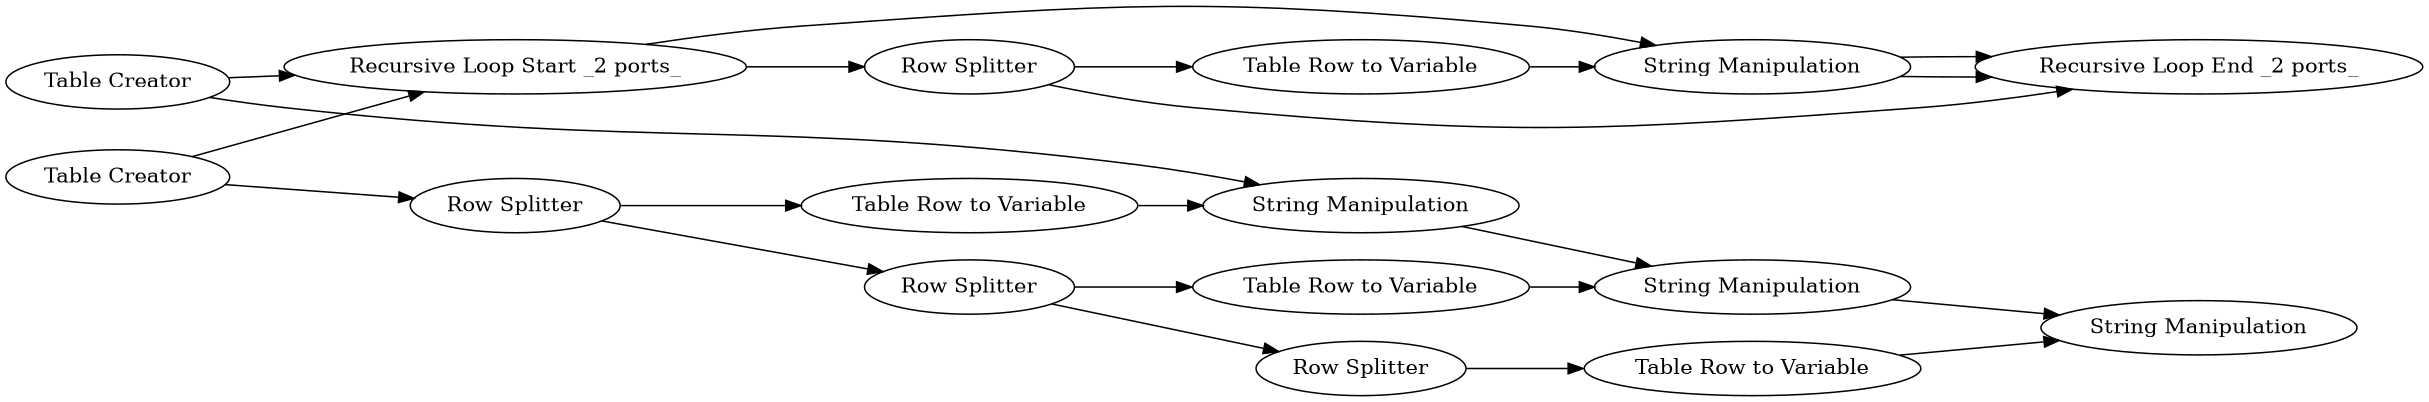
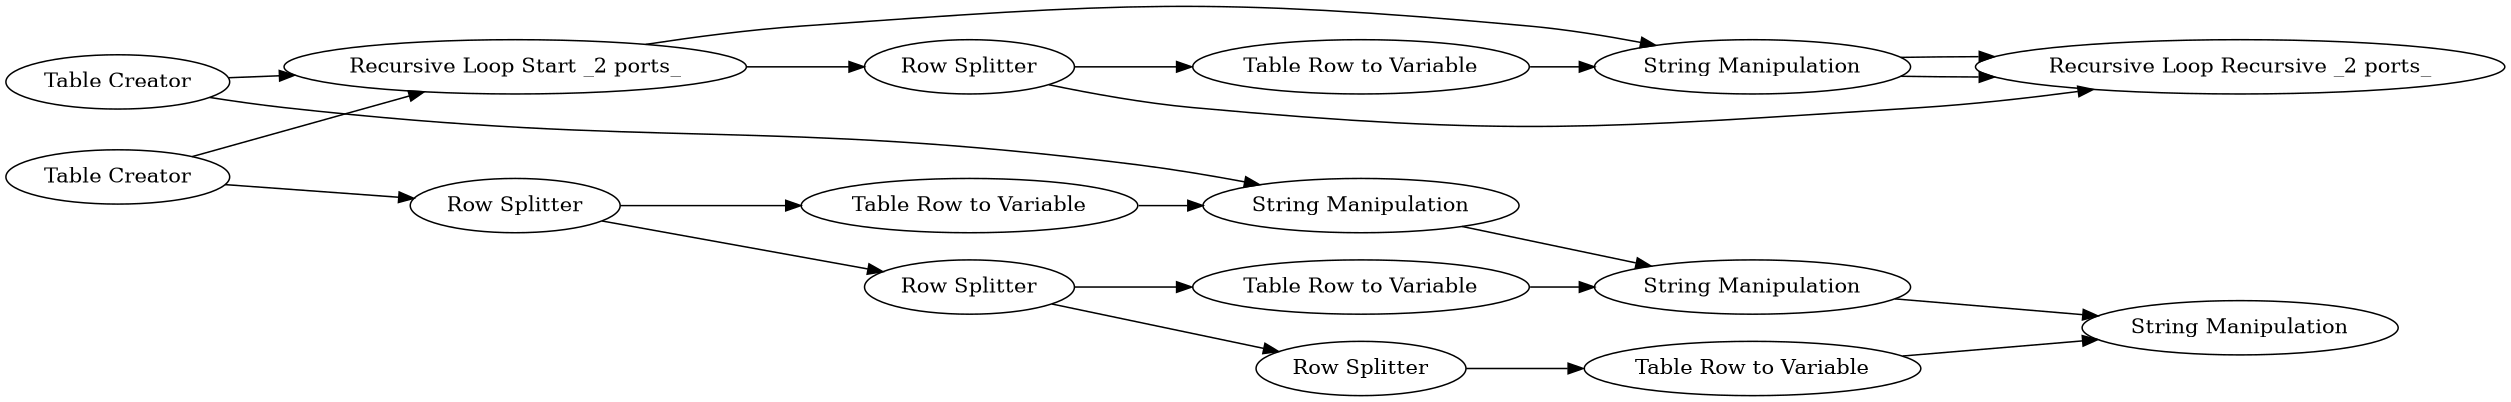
(2199, 67) -> (2240, 67)
